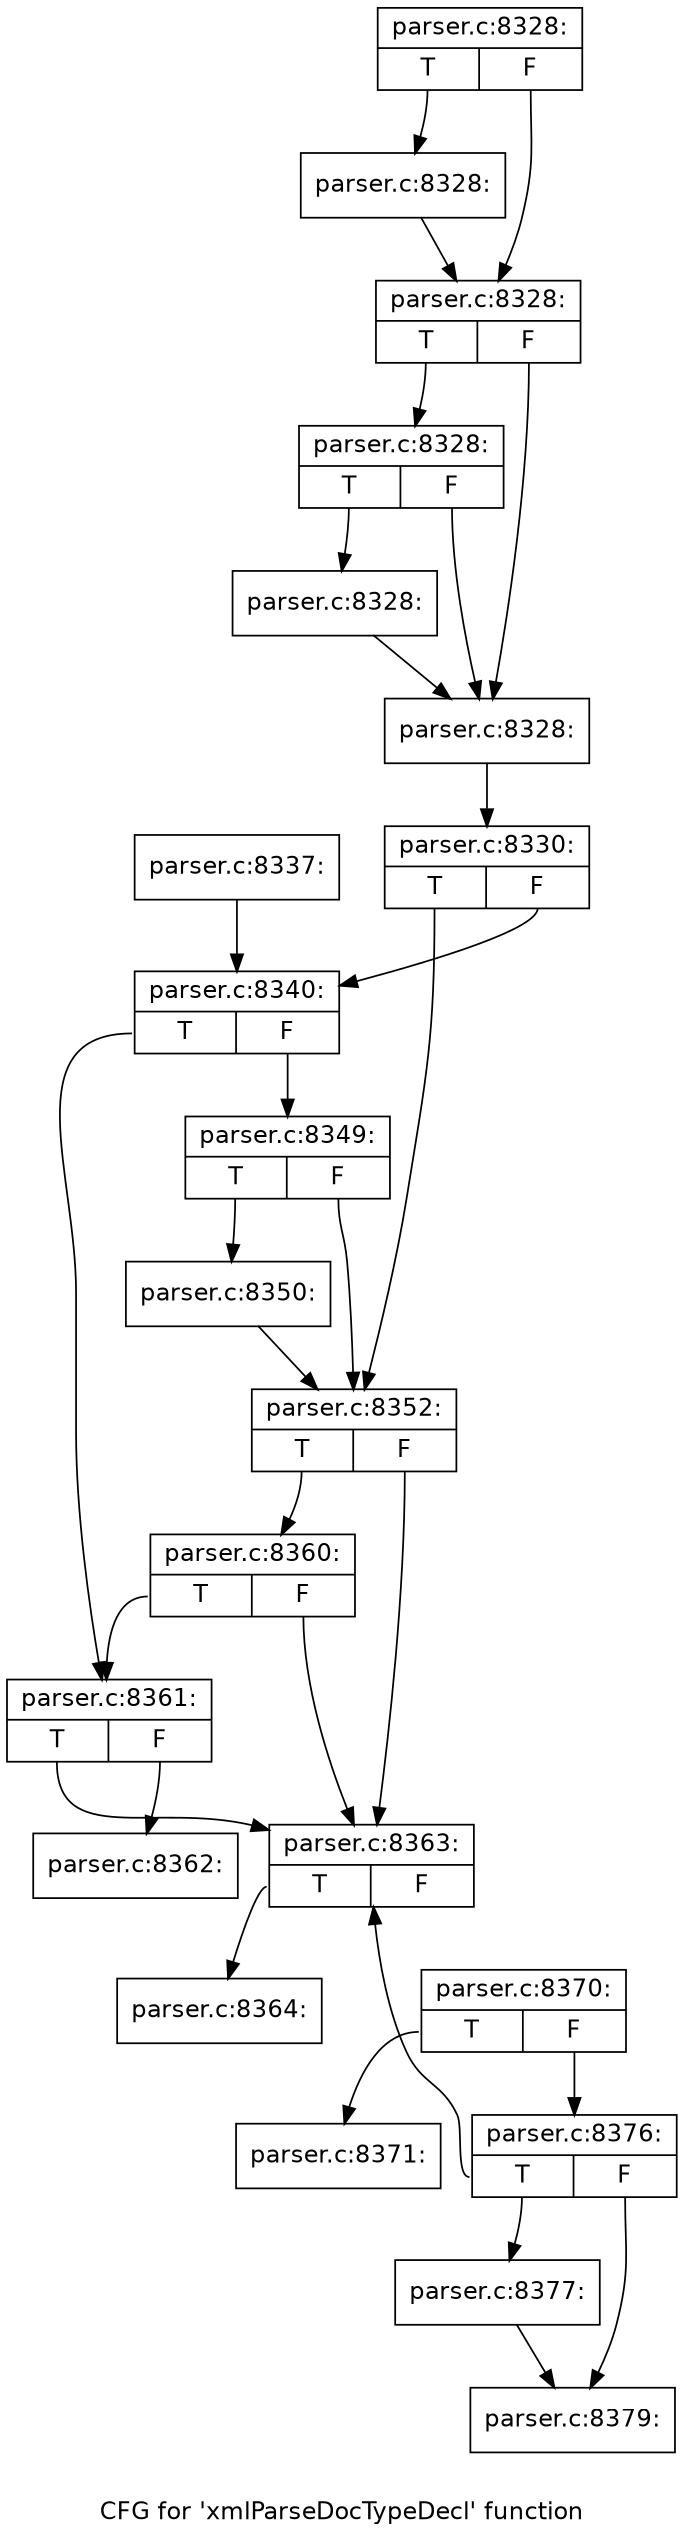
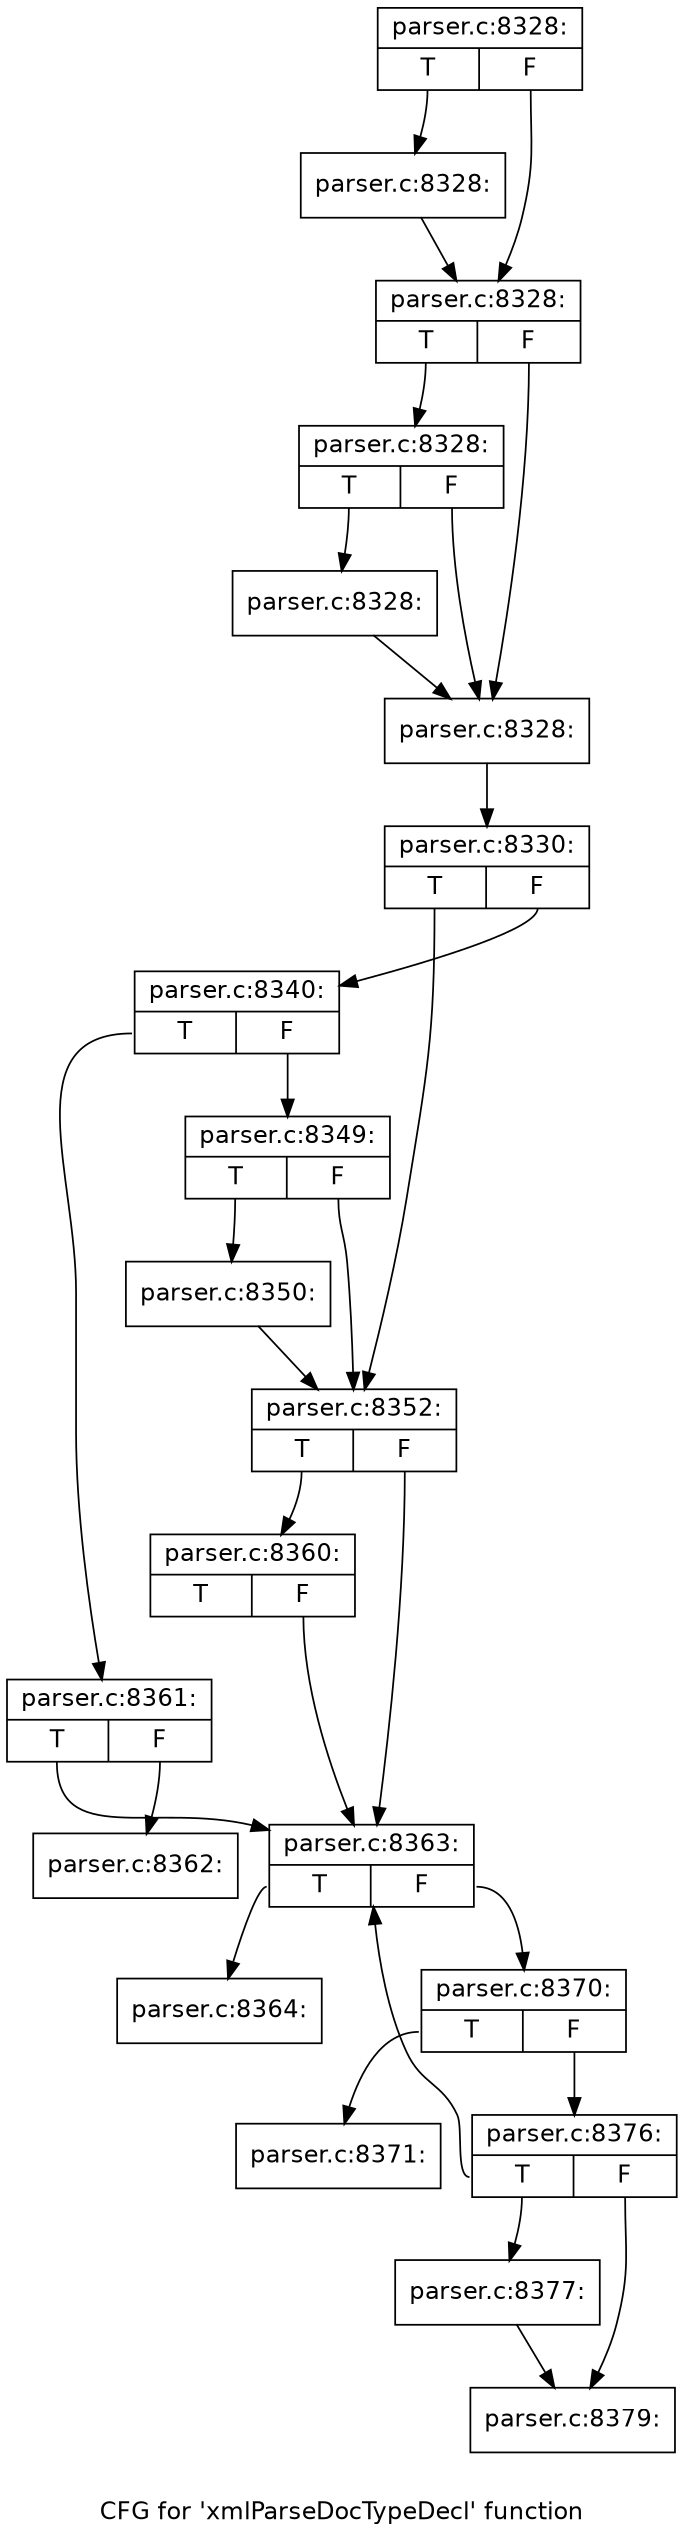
(237, 867) -> none
(115, 1621) -> none
none -> (511, 1911)
